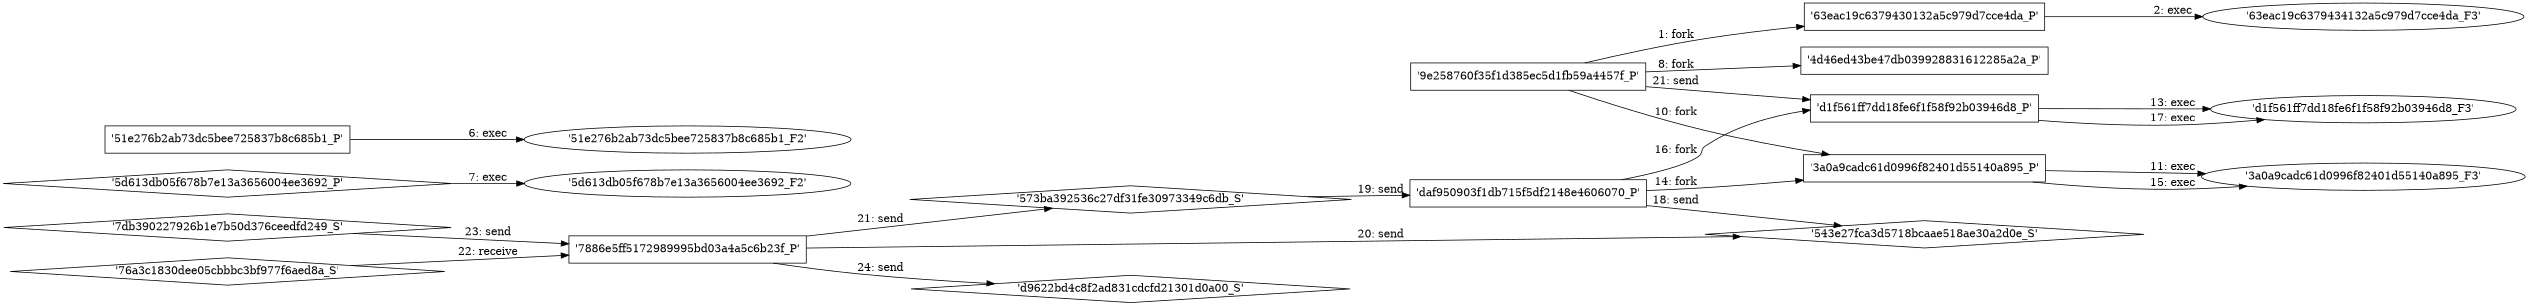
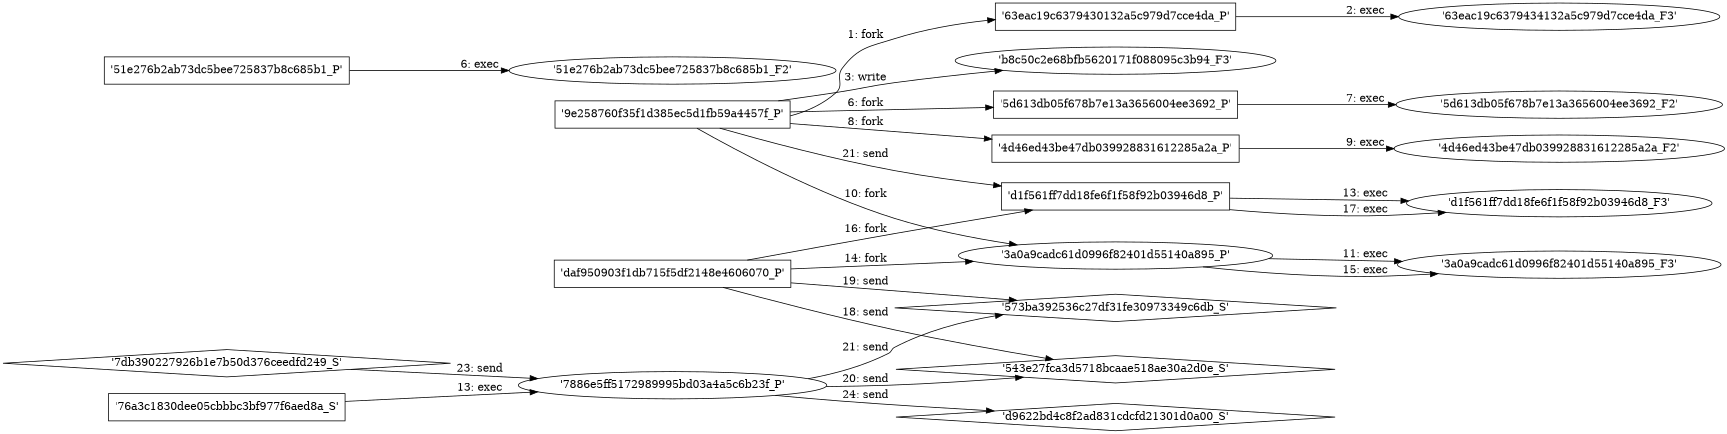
none -> (1116, 61)
none -> (888, 110)
none -> (1559, 149)
(1924, 168) -> (1116, 256)
(227, 184) -> (1116, 105)
(1355, 196) -> (900, 291)
(688, 249) -> (673, 385)
(488, 252) -> (480, 388)
(227, 271) -> (227, 407)
